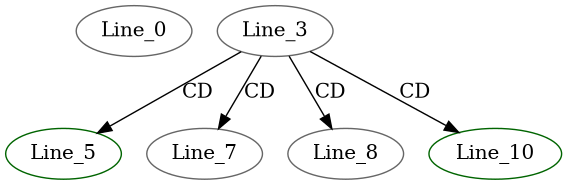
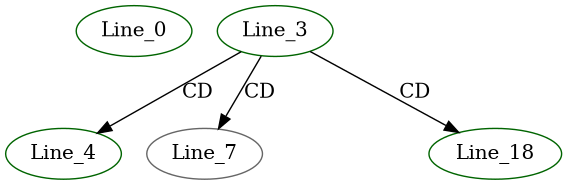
(134, 31) -> (134, 31)
(275, 31) -> (275, 31)
(63, 154) -> (63, 154)
(346, 154) -> none
(495, 154) -> (495, 154)
